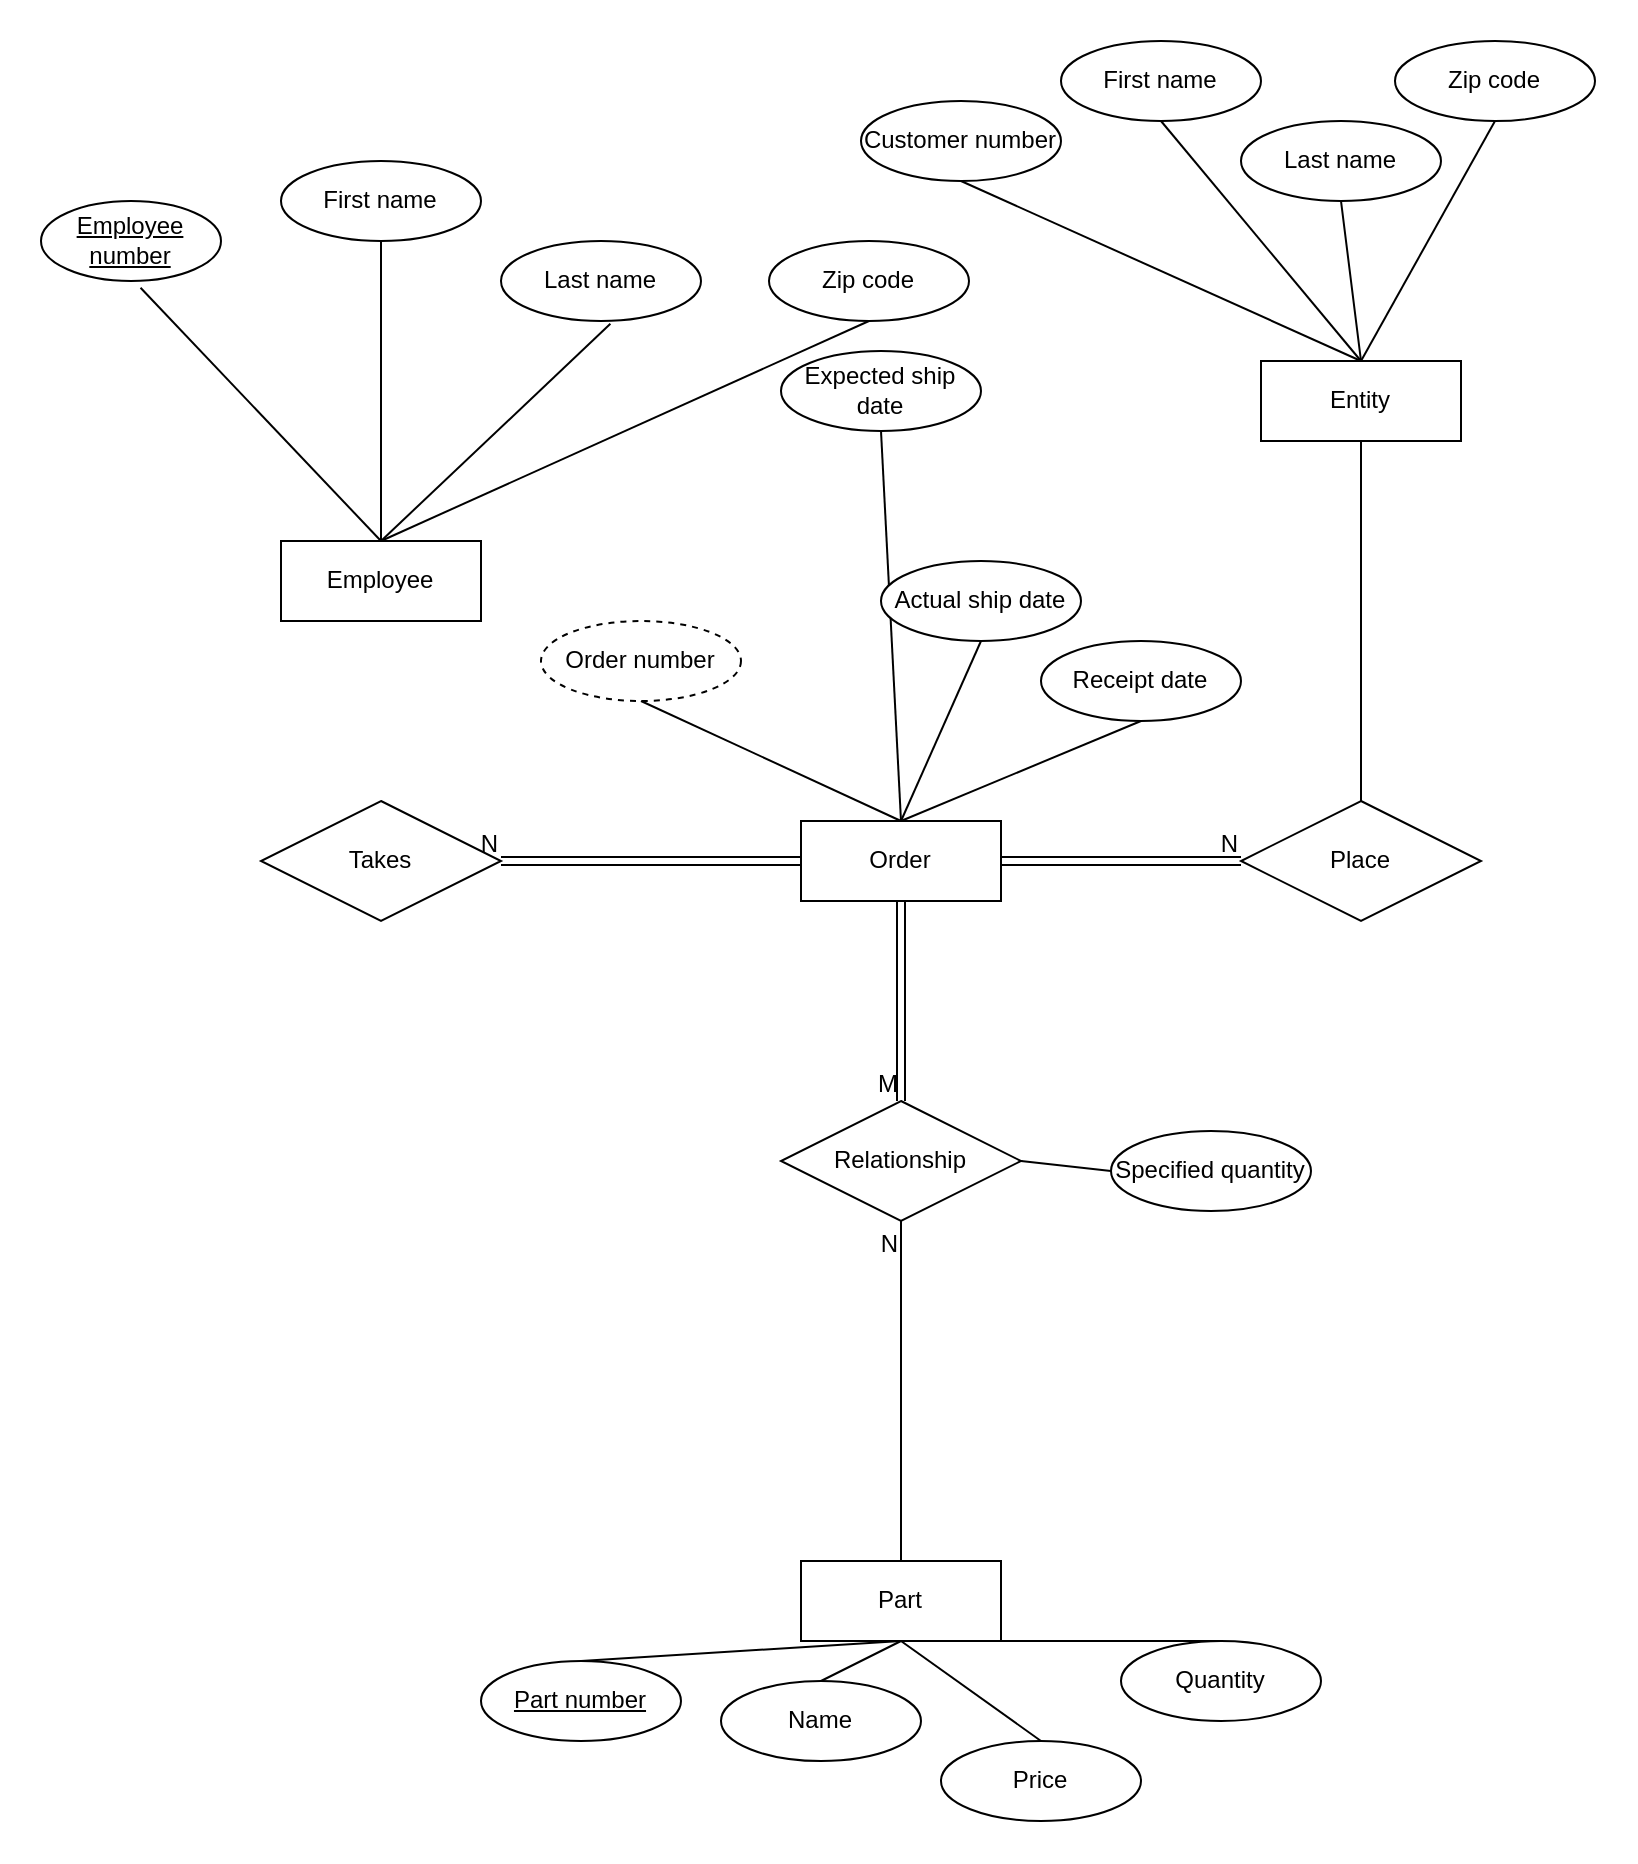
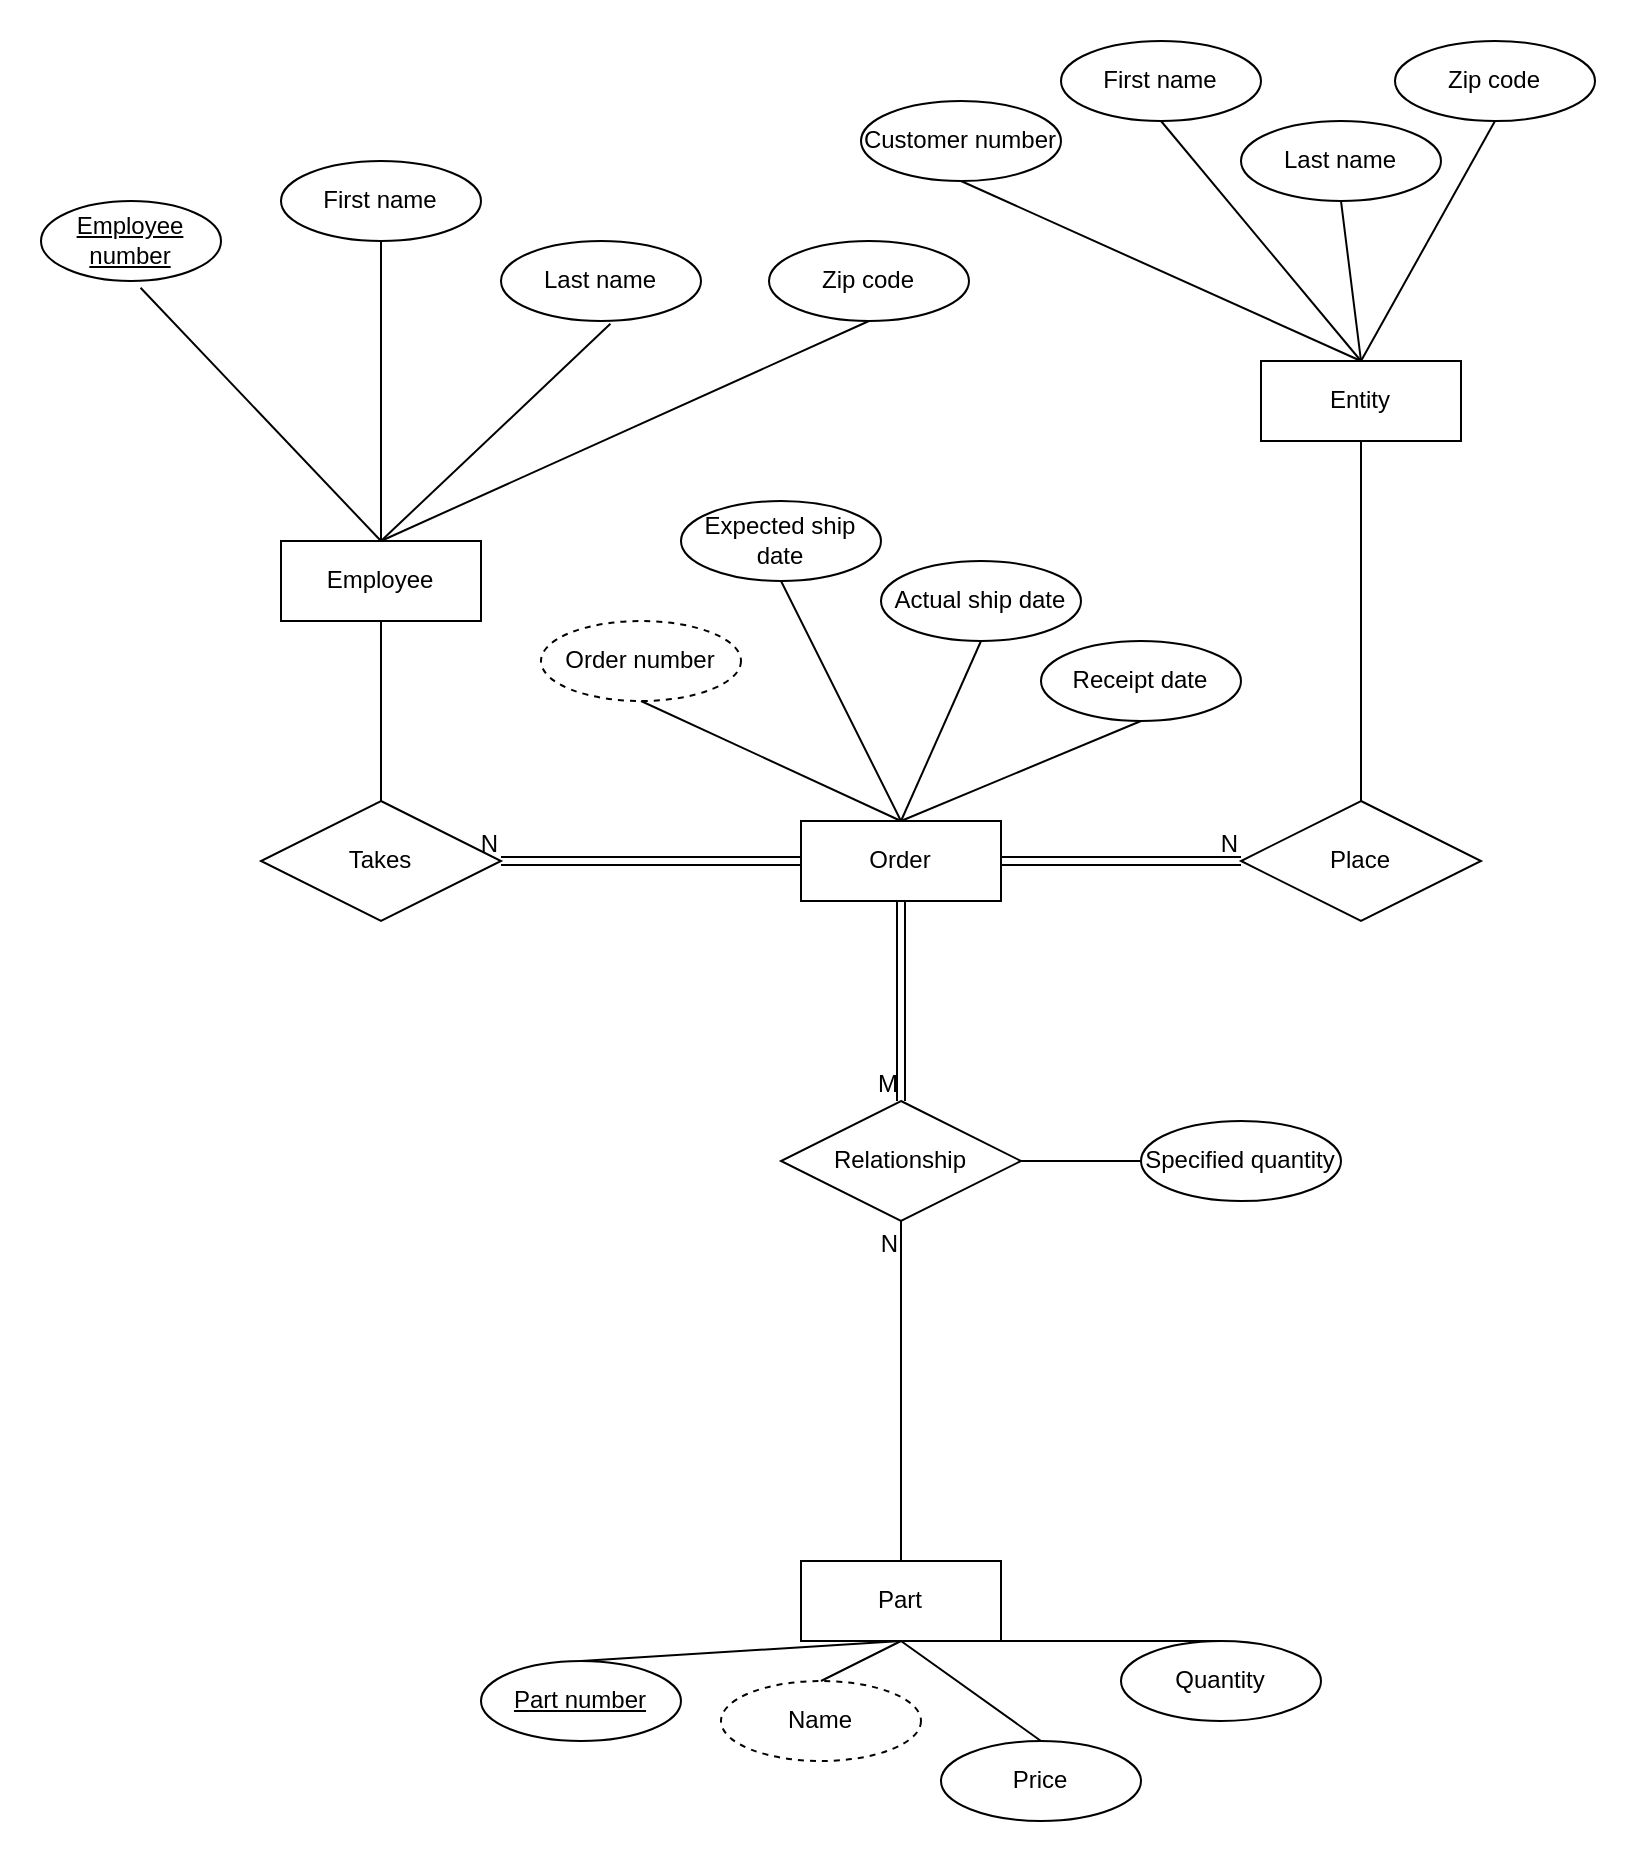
(881, 391) -> (781, 541)
none -> (381, 711)
(1211, 1171) -> (1241, 1161)
(821, 1721) -> (821, 1721)
